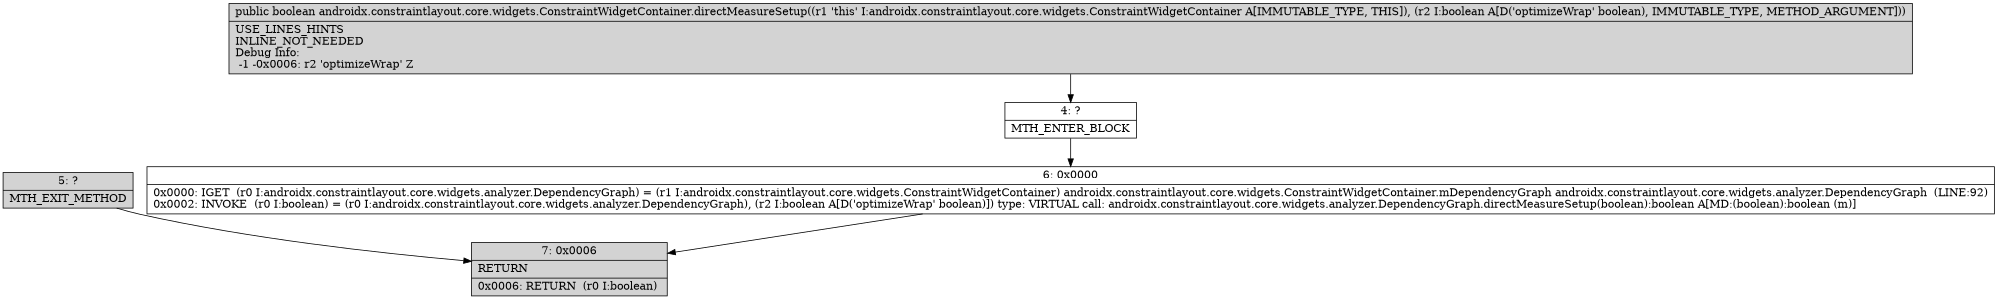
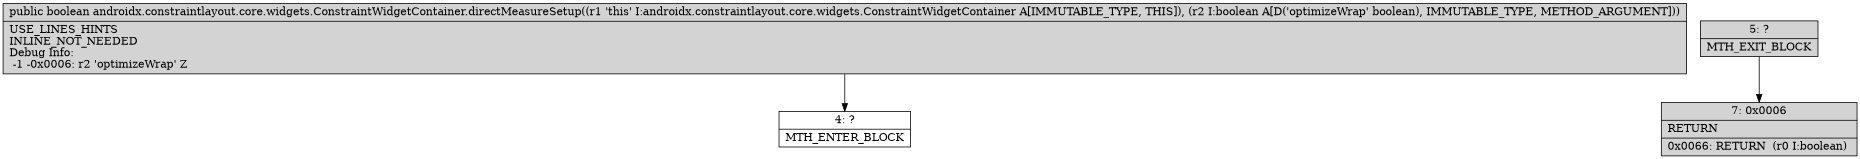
(1071, 190) -> none
(68, 199) -> (1759, 47)
(569, 287) -> (1759, 147)
